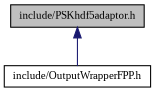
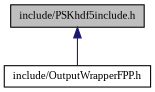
(77, 16) -> (77, 16)
